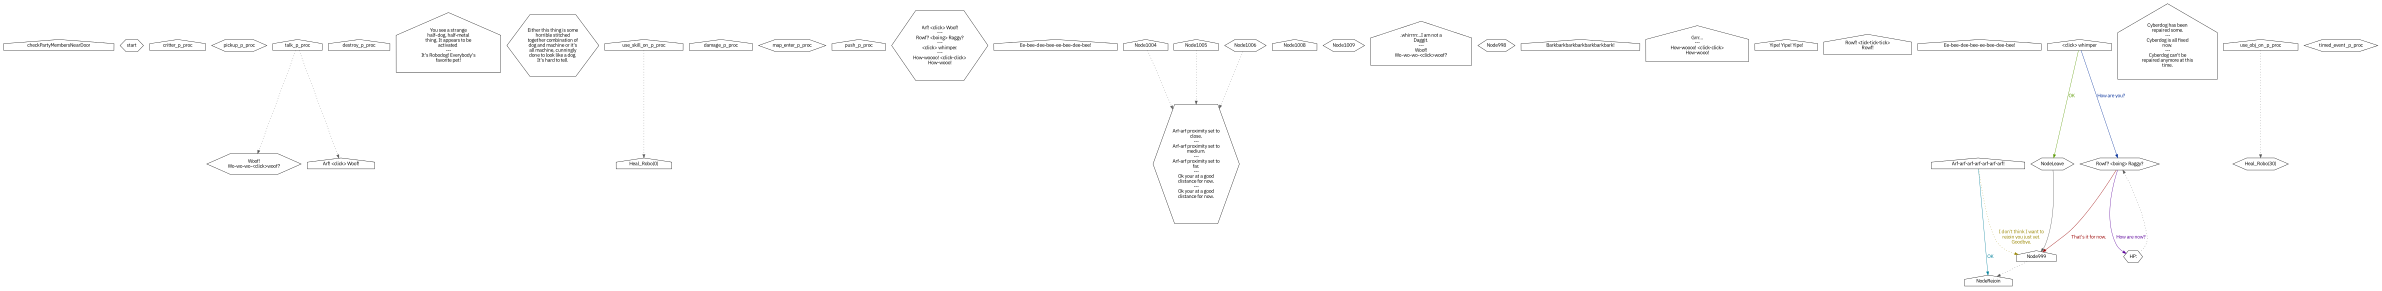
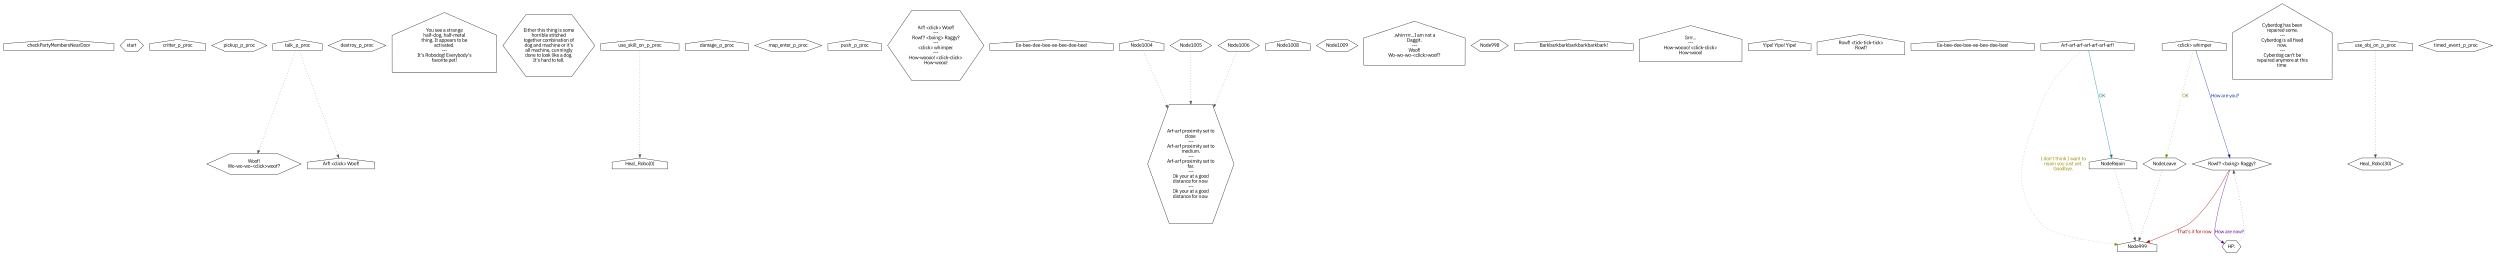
(359, 46) -> (357, 46)
(1196, 46) -> (1191, 46)
(2066, 103) -> (2180, 103)
(2053, 210) -> (2151, 204)
(2014, 268) -> (2124, 203)
